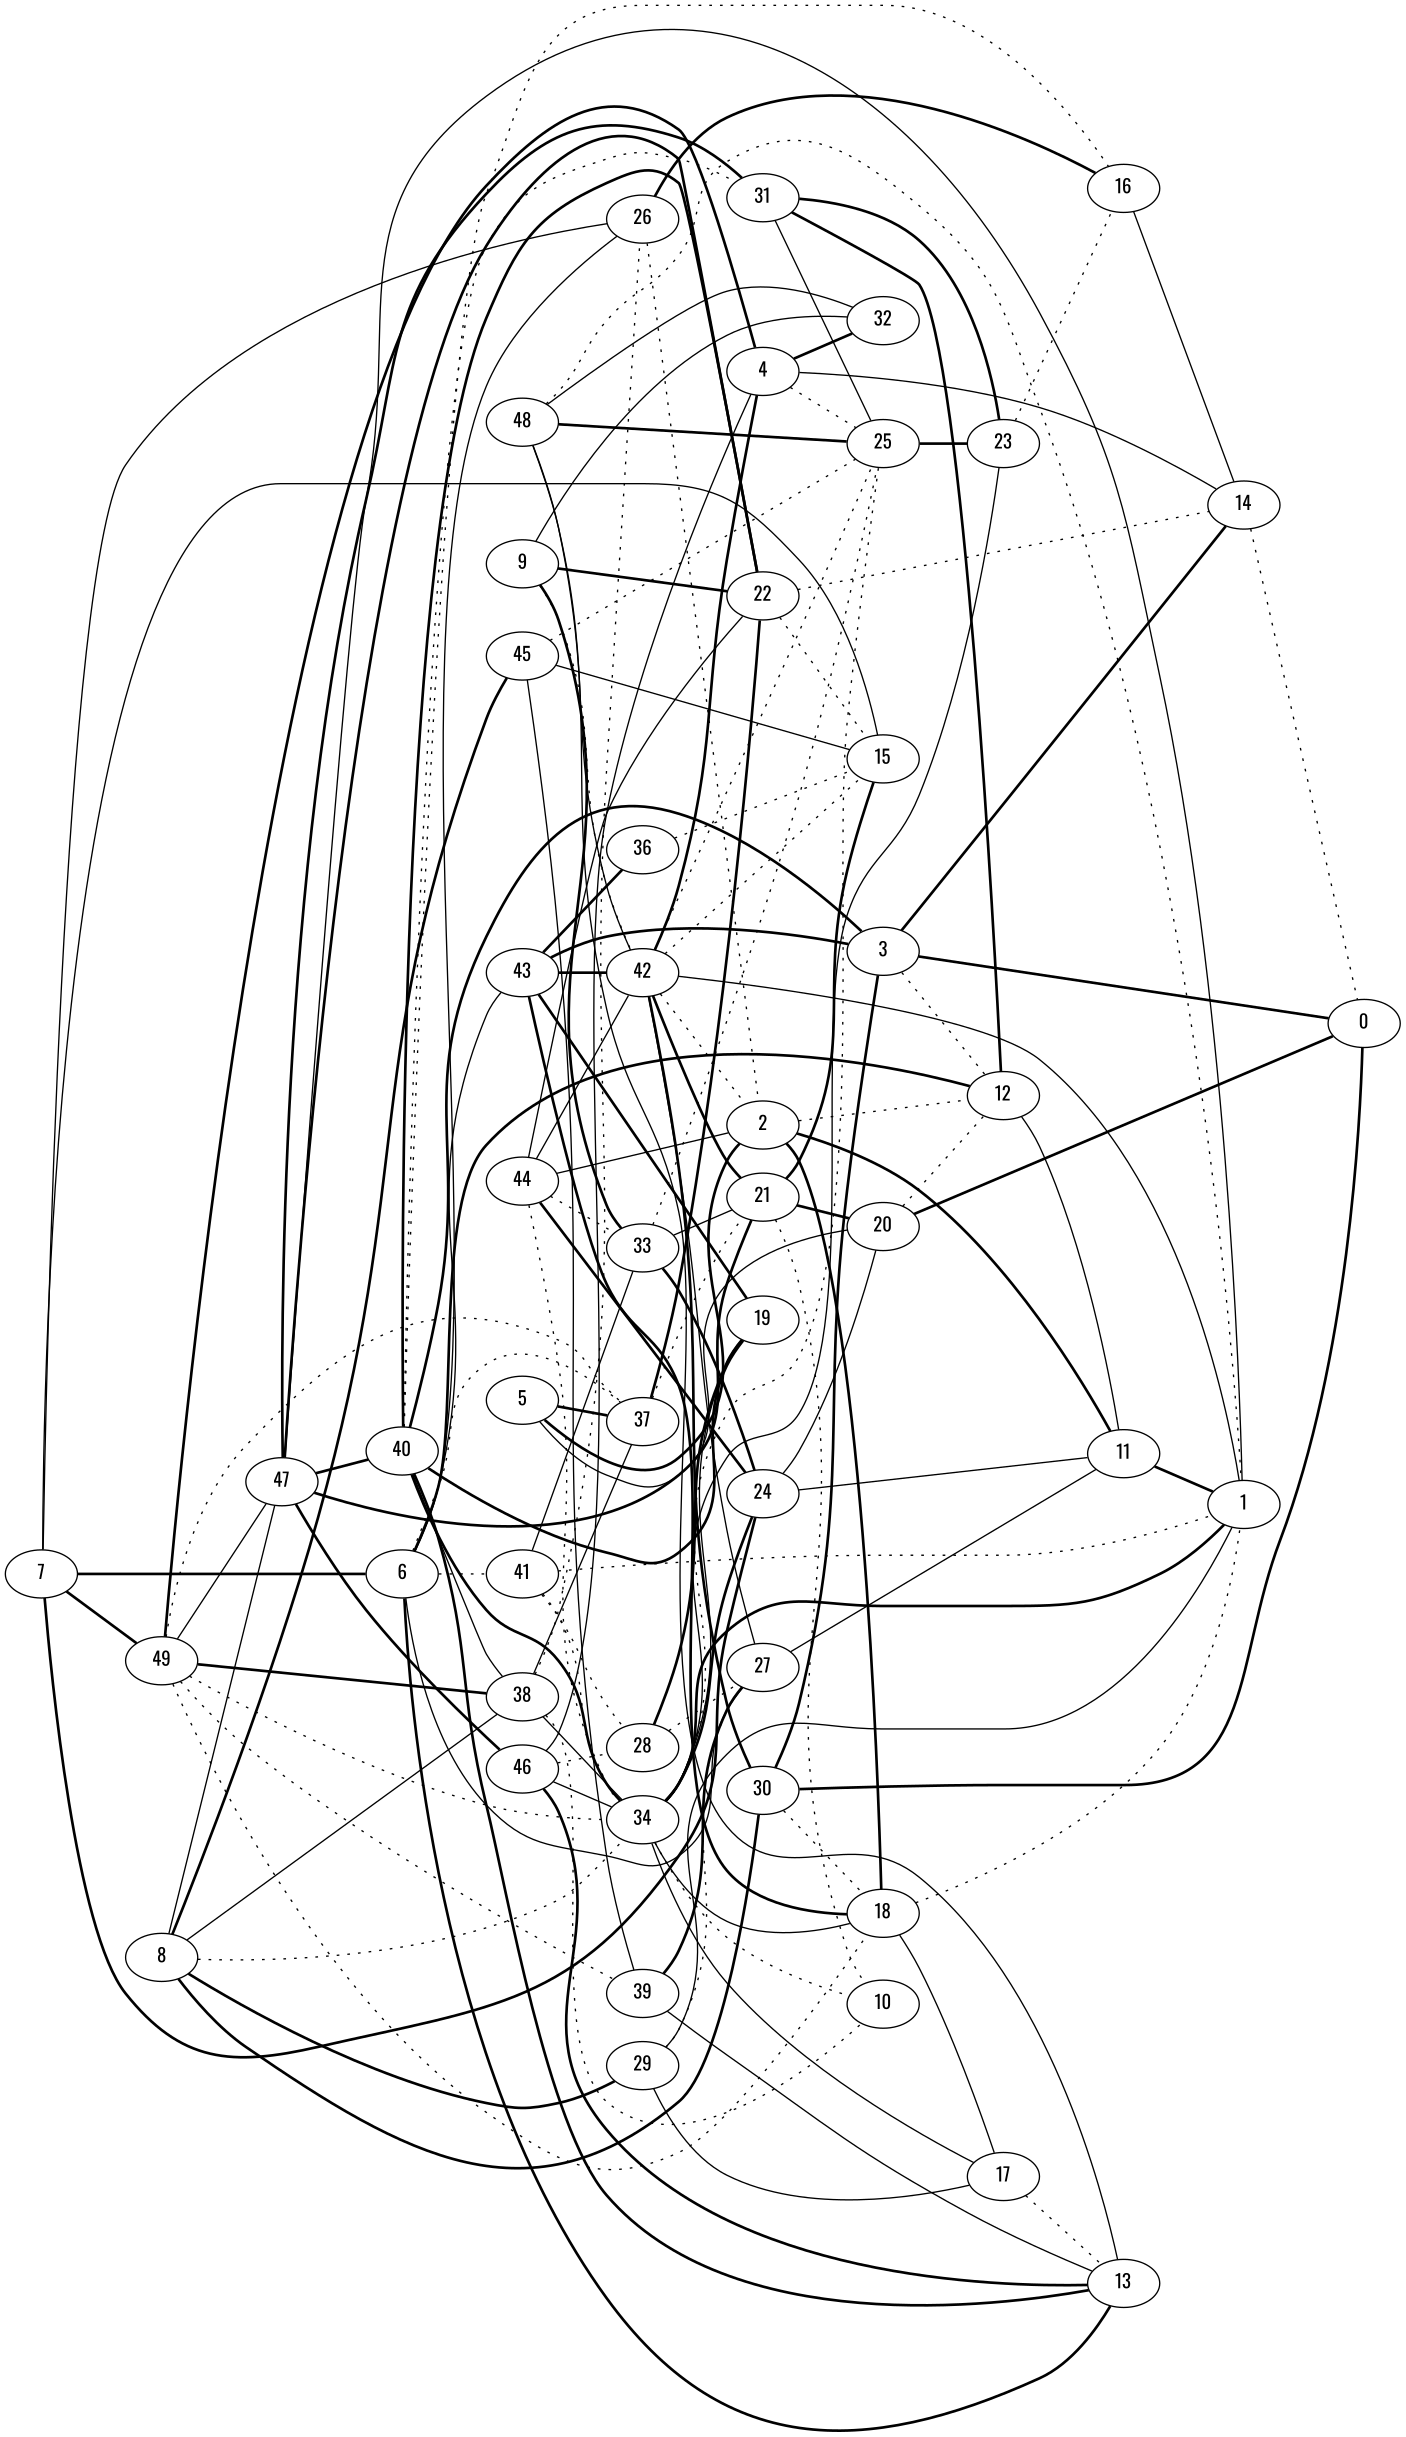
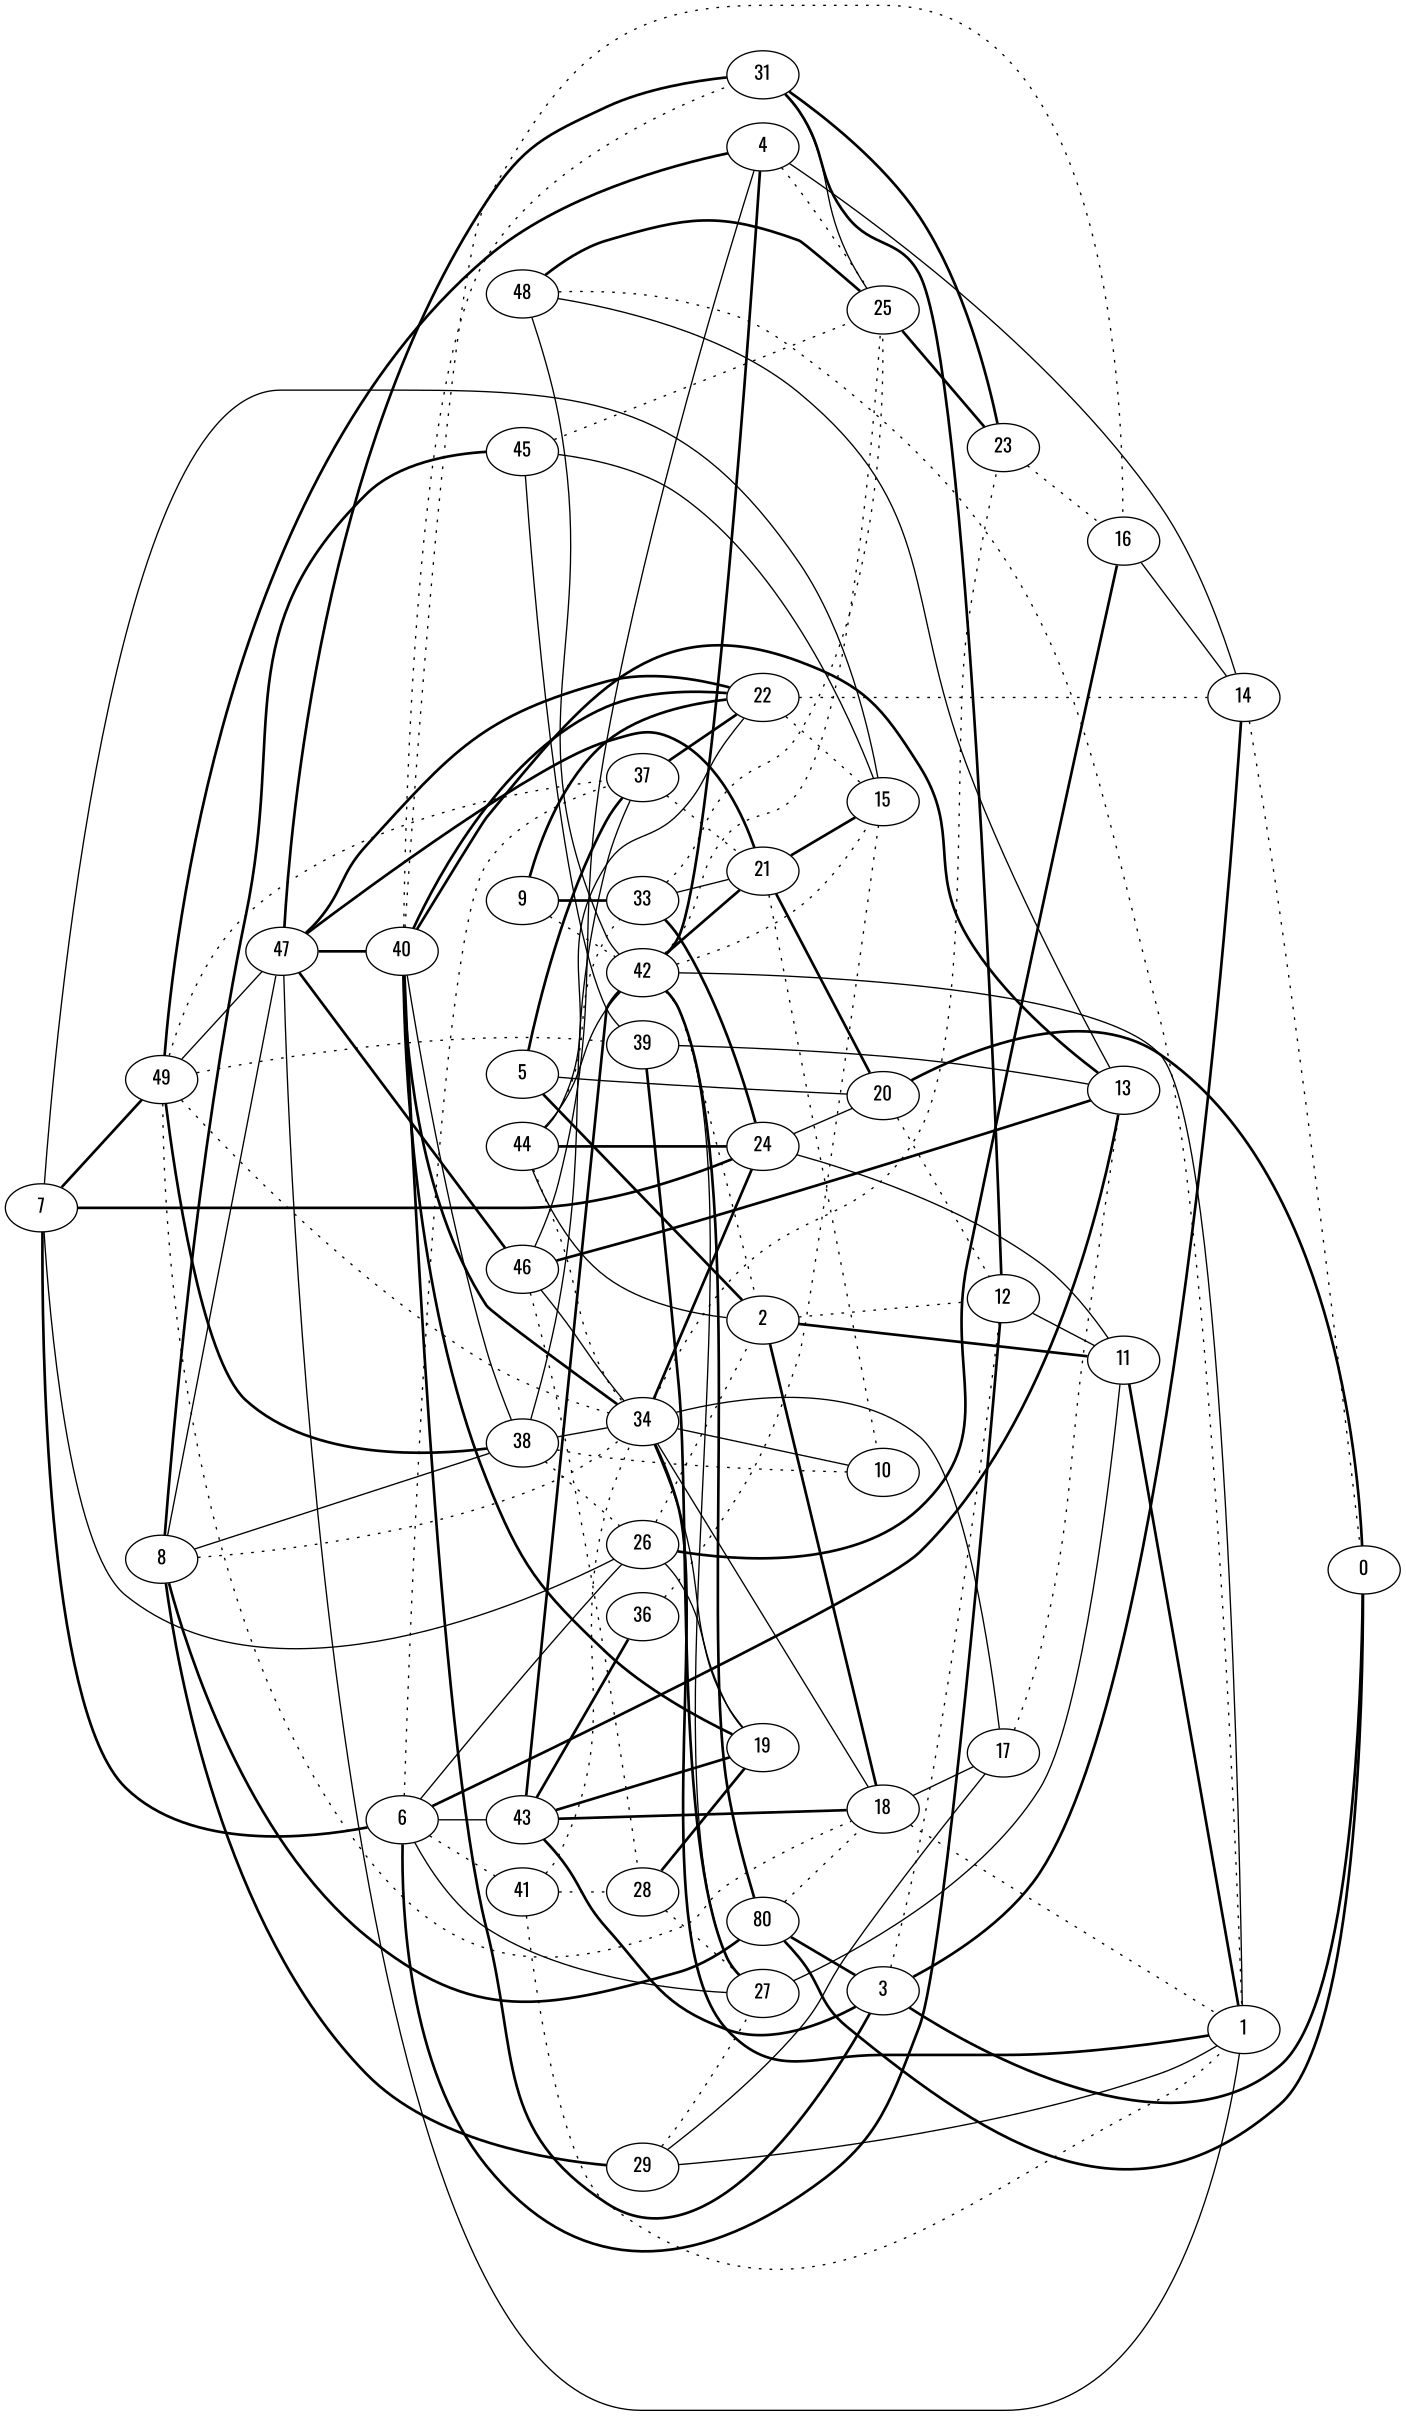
(883, 321) -> none
(841, 1092) -> none
(824, 1328) -> (948, 1021)
(557, 1481) -> none
none -> (704, 1645)
(763, 1790) -> (763, 1921)
(728, 1938) -> (754, 1445)
